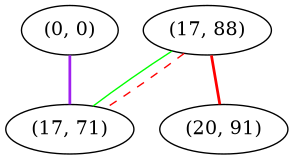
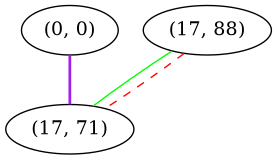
(224, 129) -> none
